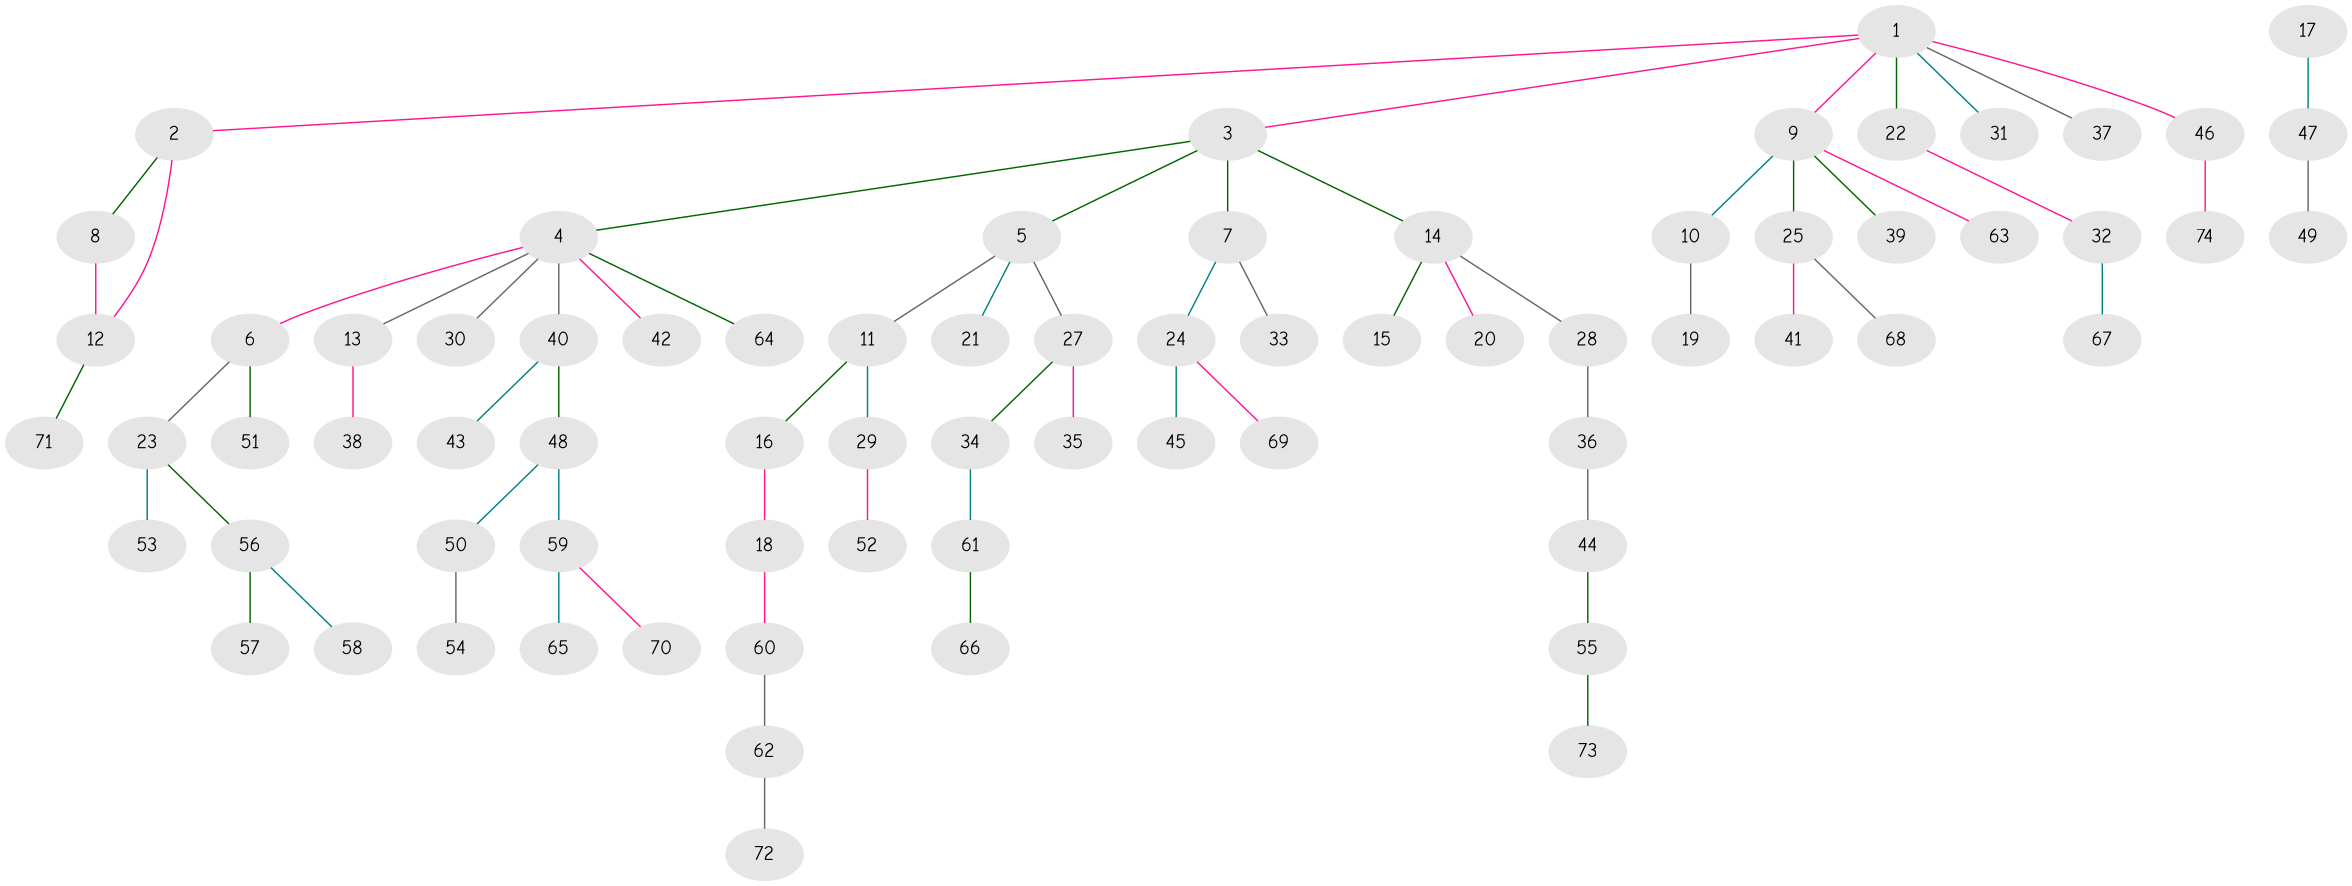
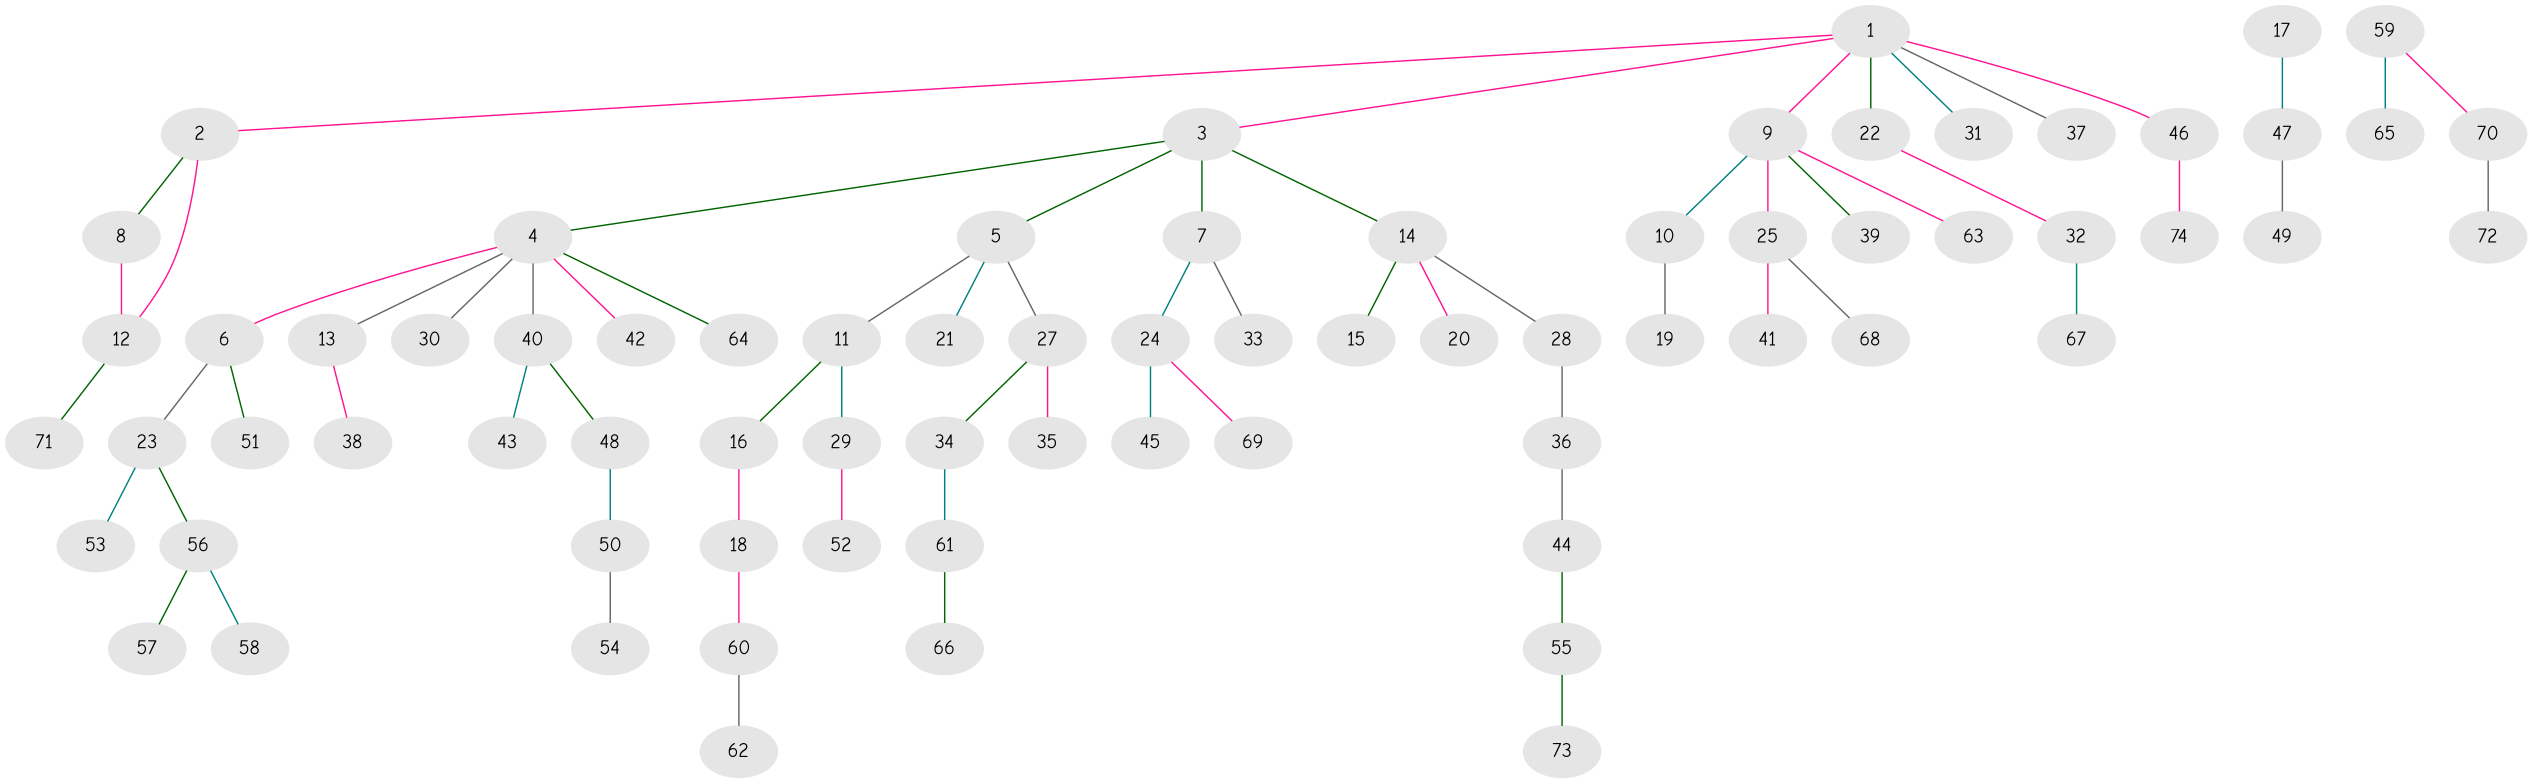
(1794, 186) -> (1768, 186)
(559, 495) -> none
(765, 803) -> (2488, 186)
